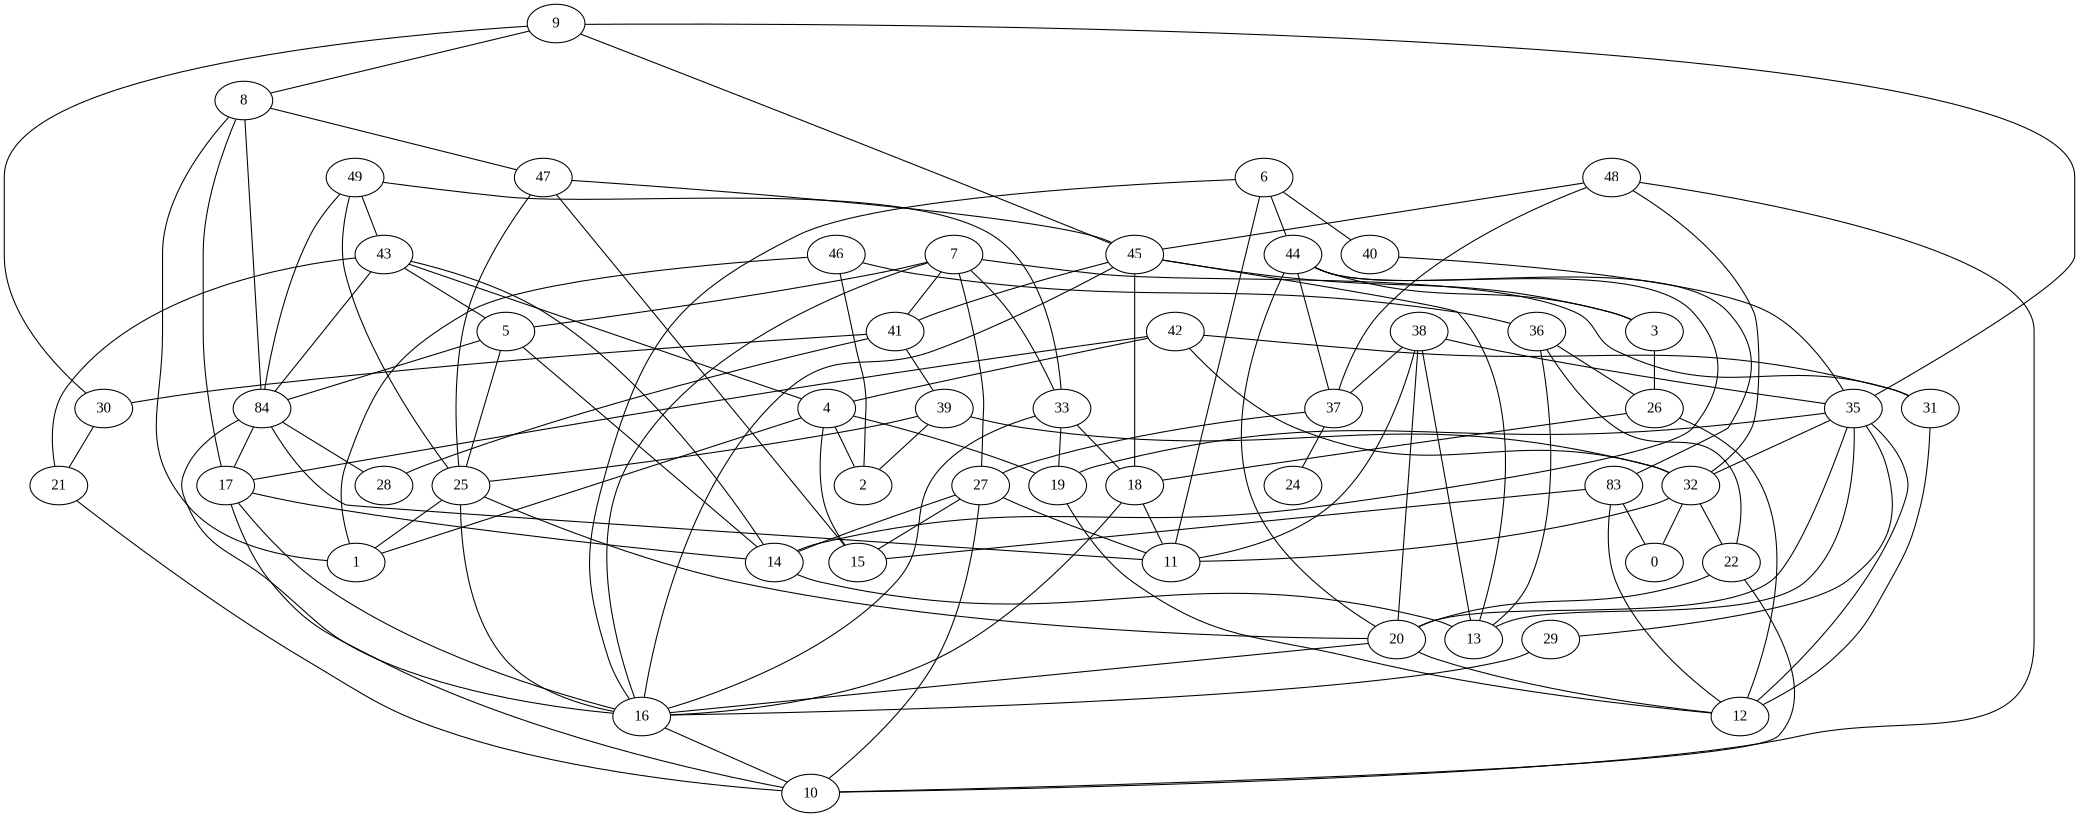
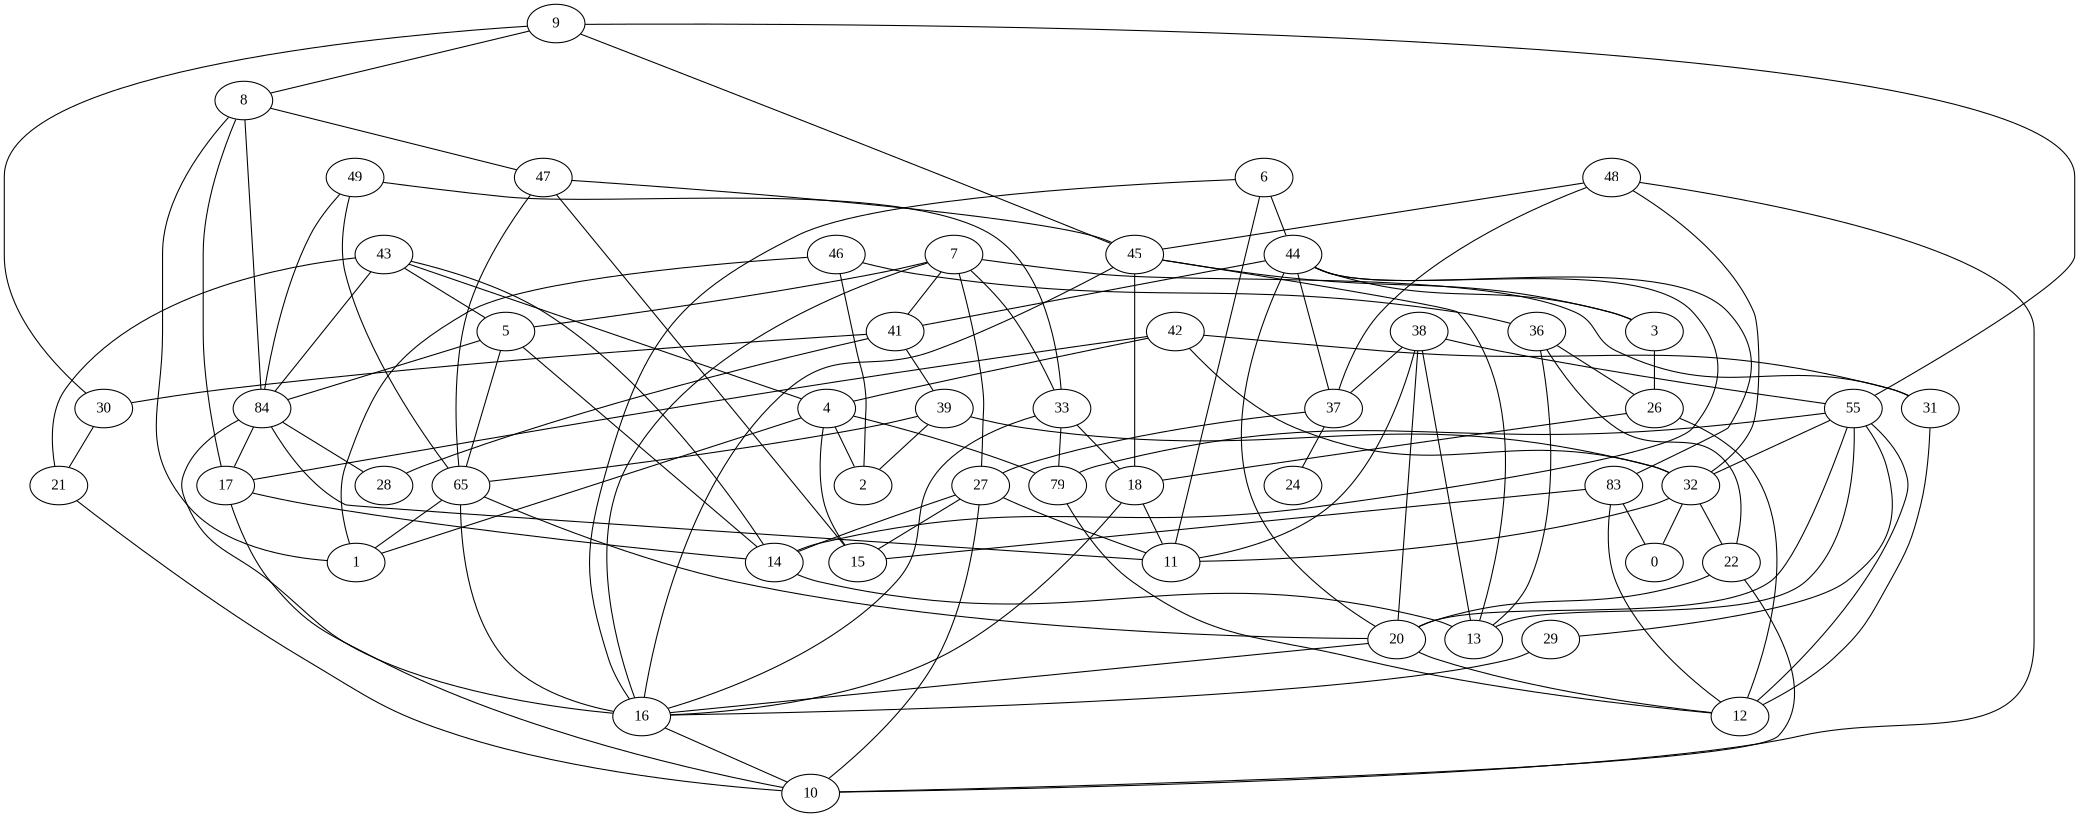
(369, 216) -> none
(1370, 255) -> none
(1003, 292) -> (1146, 283)
(1853, 409) -> (1853, 409)
(461, 486) -> (461, 486)
(1058, 486) -> (1058, 486)
(410, 635) -> none
